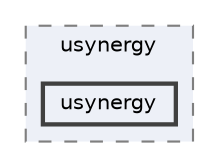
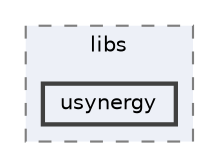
(109, 46) -> (109, 46)
